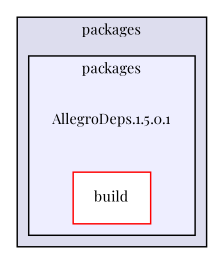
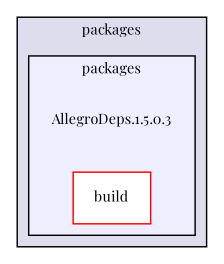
(112, 121) -> (112, 121)
